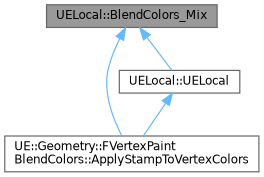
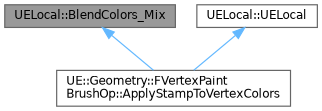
(159, 54) -> none
(132, 154) -> (174, 88)
